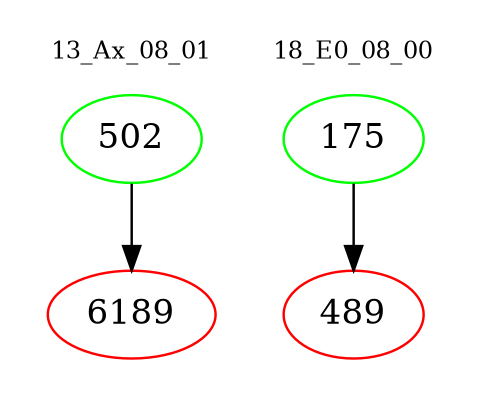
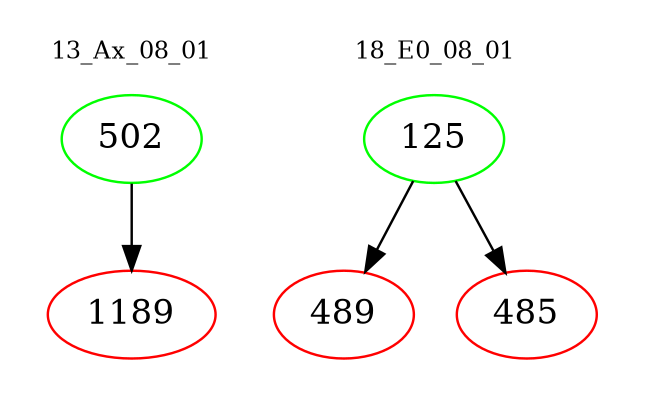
(354, 52) -> (435, 52)
(354, 139) -> (434, 139)
(132, 315) -> (132, 315)
none -> (527, 315)
